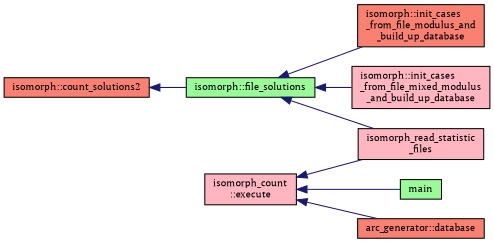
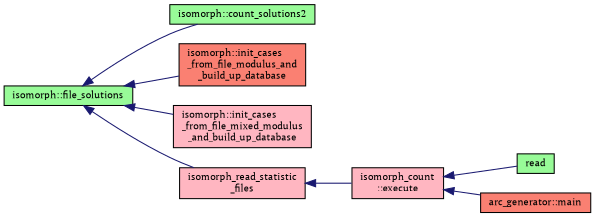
(77, 87) -> (242, 14)
(173, 87) -> (142, 48)
(335, 167) -> (334, 183)
(421, 189) -> (536, 164)
(421, 228) -> (536, 203)
